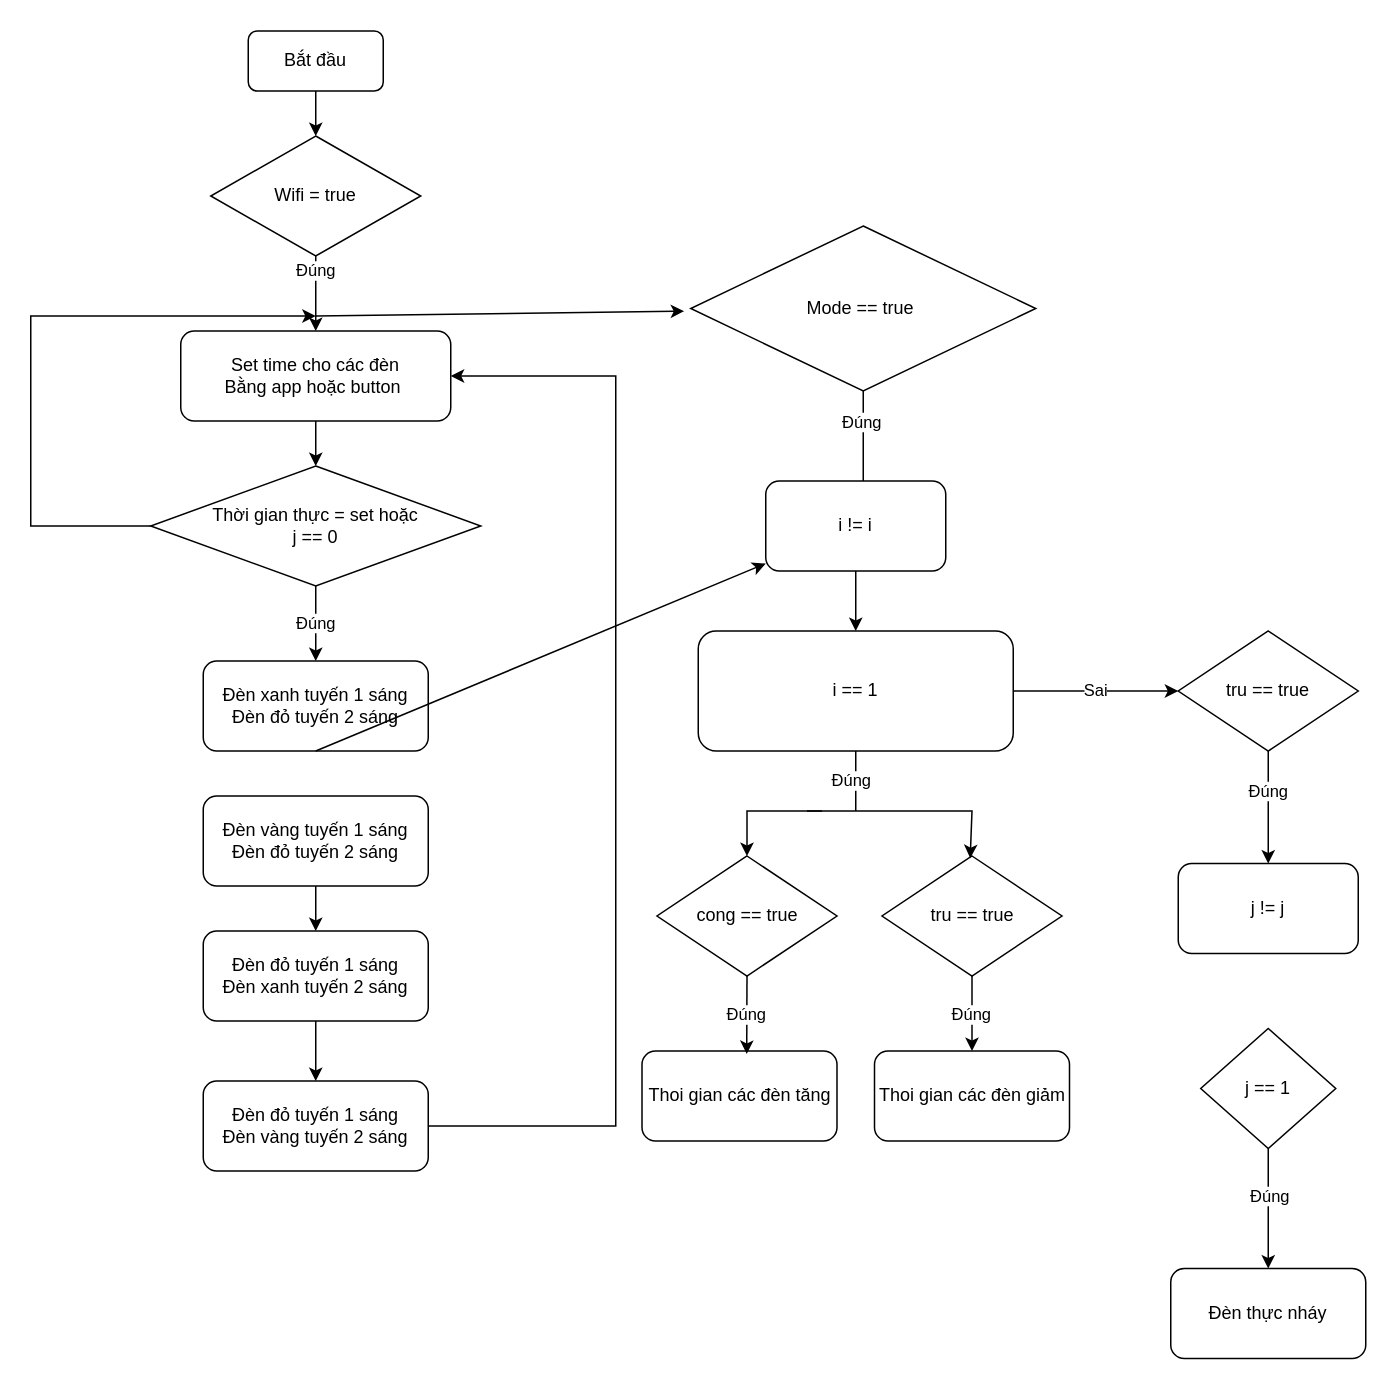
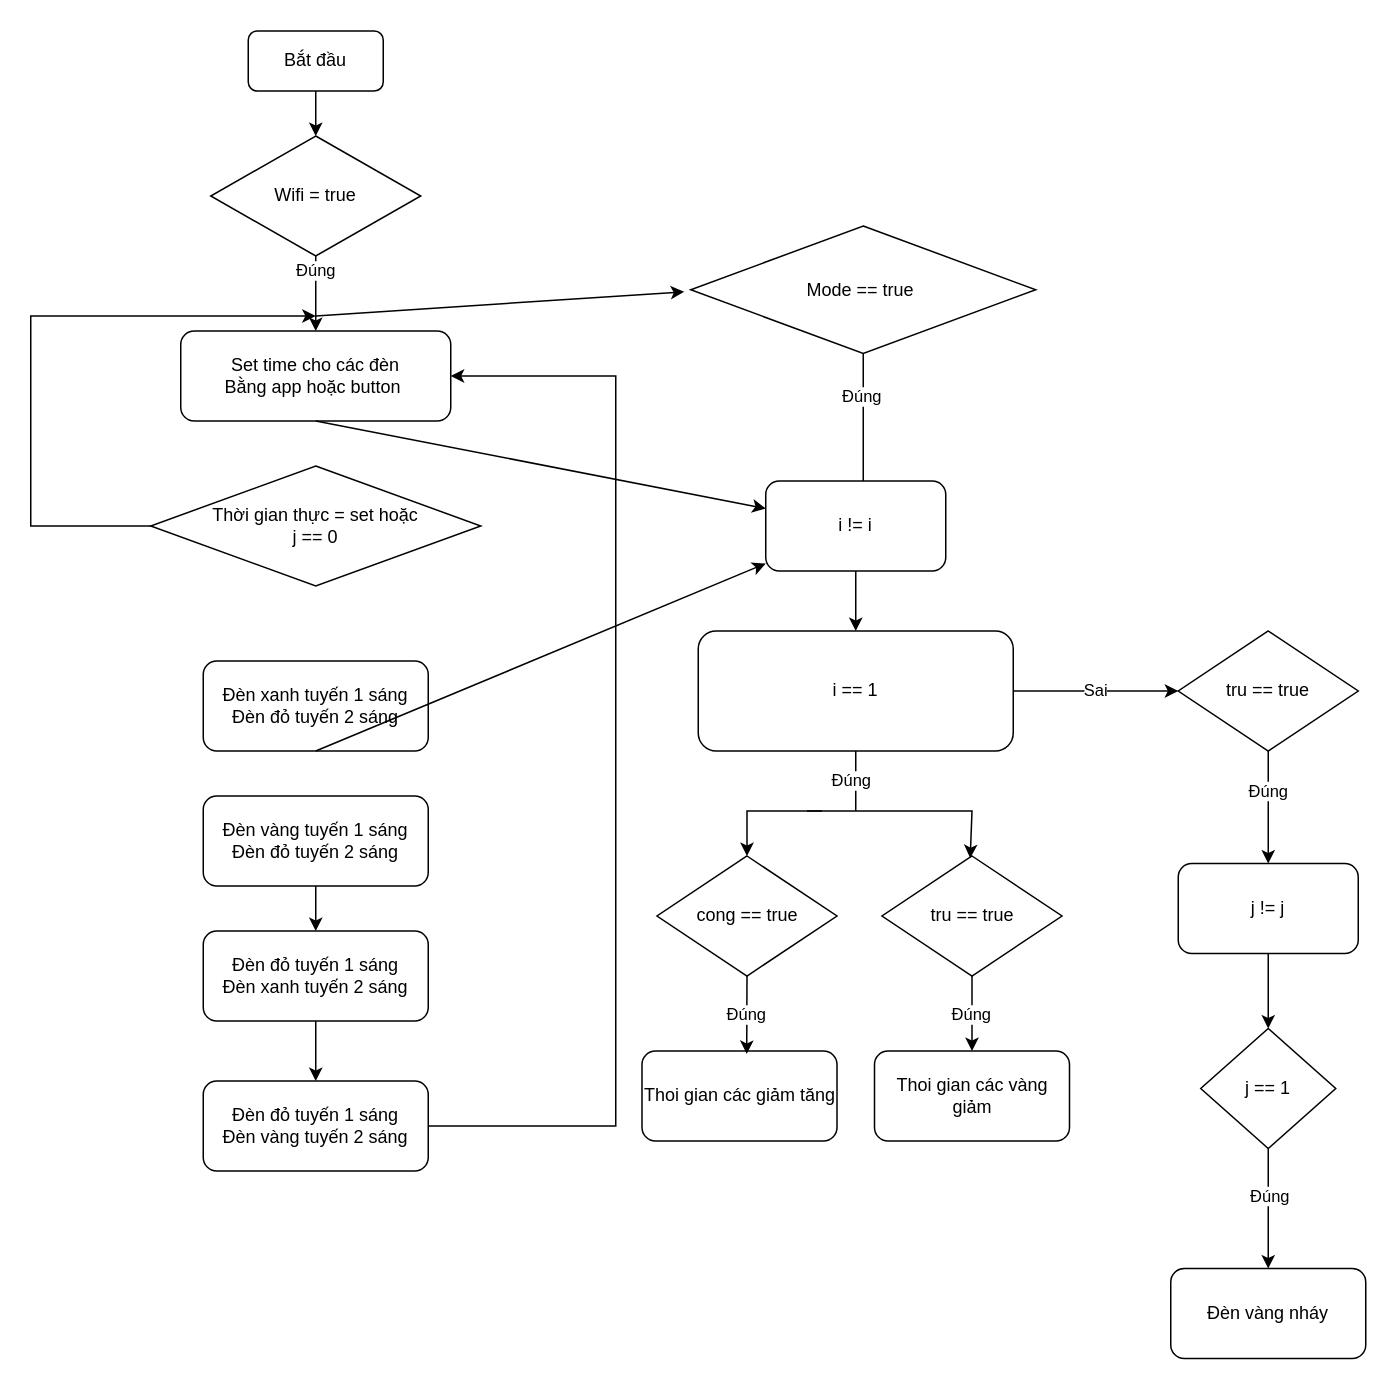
(863, 308) -> (863, 290)
(316, 438) -> (536, 464)
(316, 618) -> none
none -> (1268, 985)
(740, 1096) -> (740, 1096)
(973, 1096) -> (973, 1096)
(1268, 1313) -> (1268, 1313)
